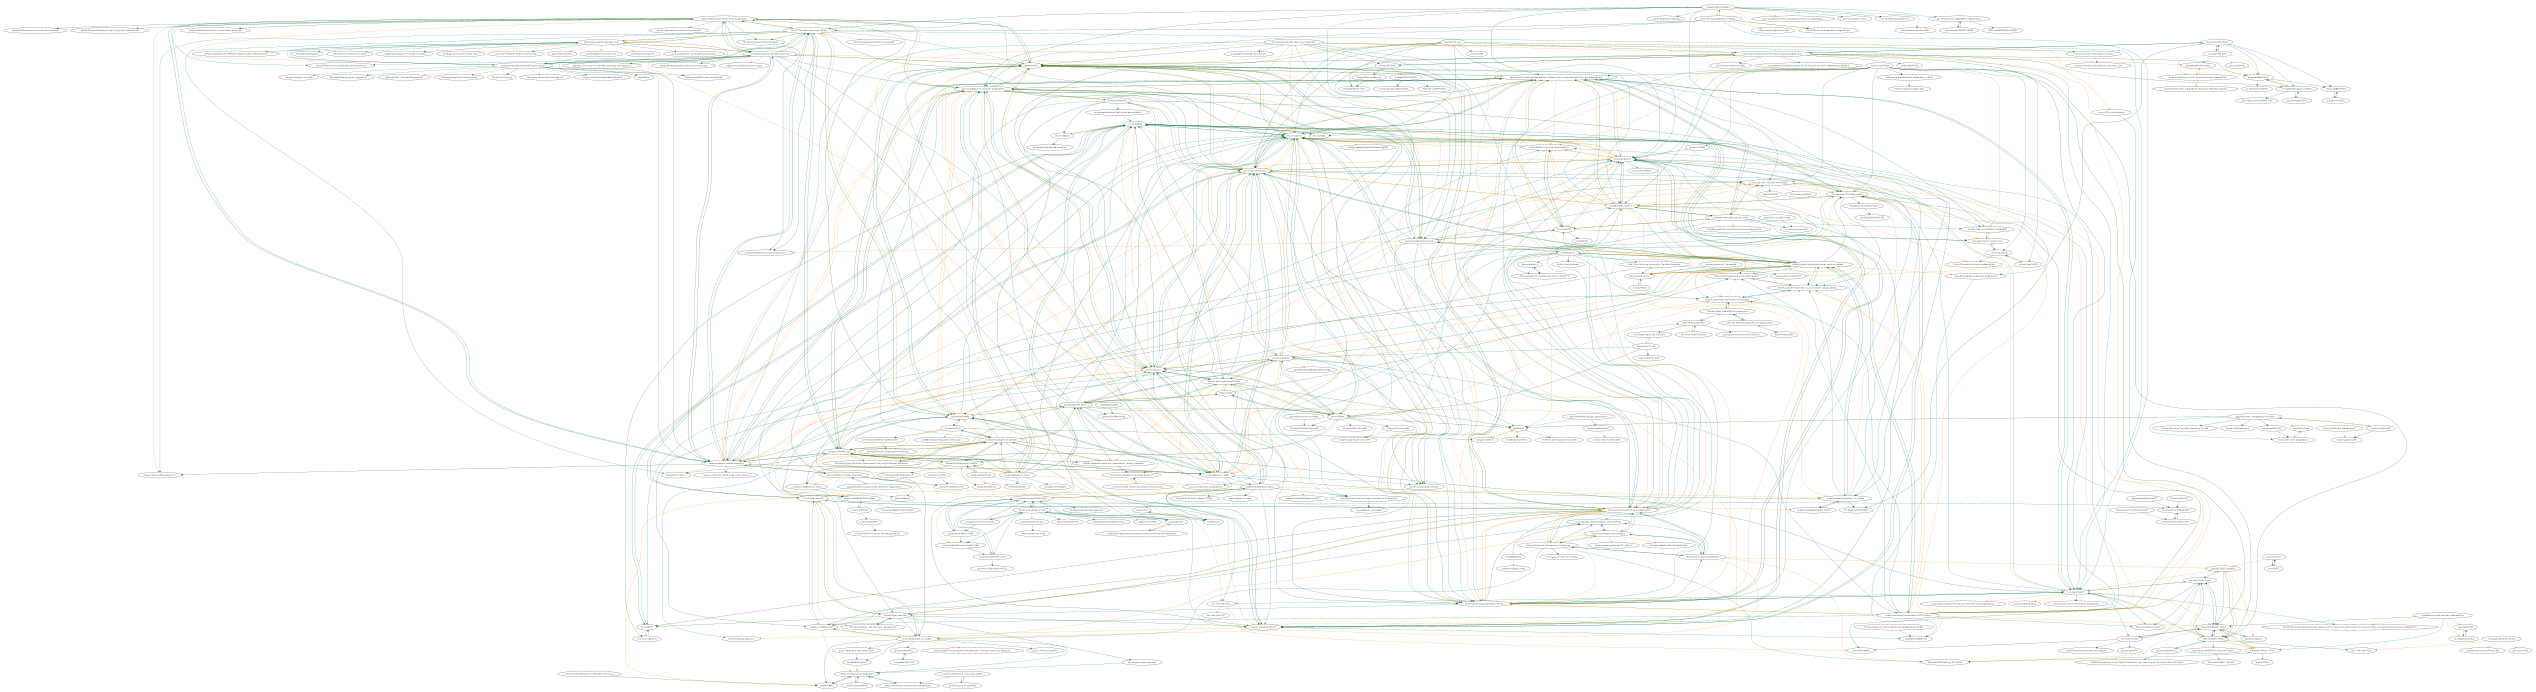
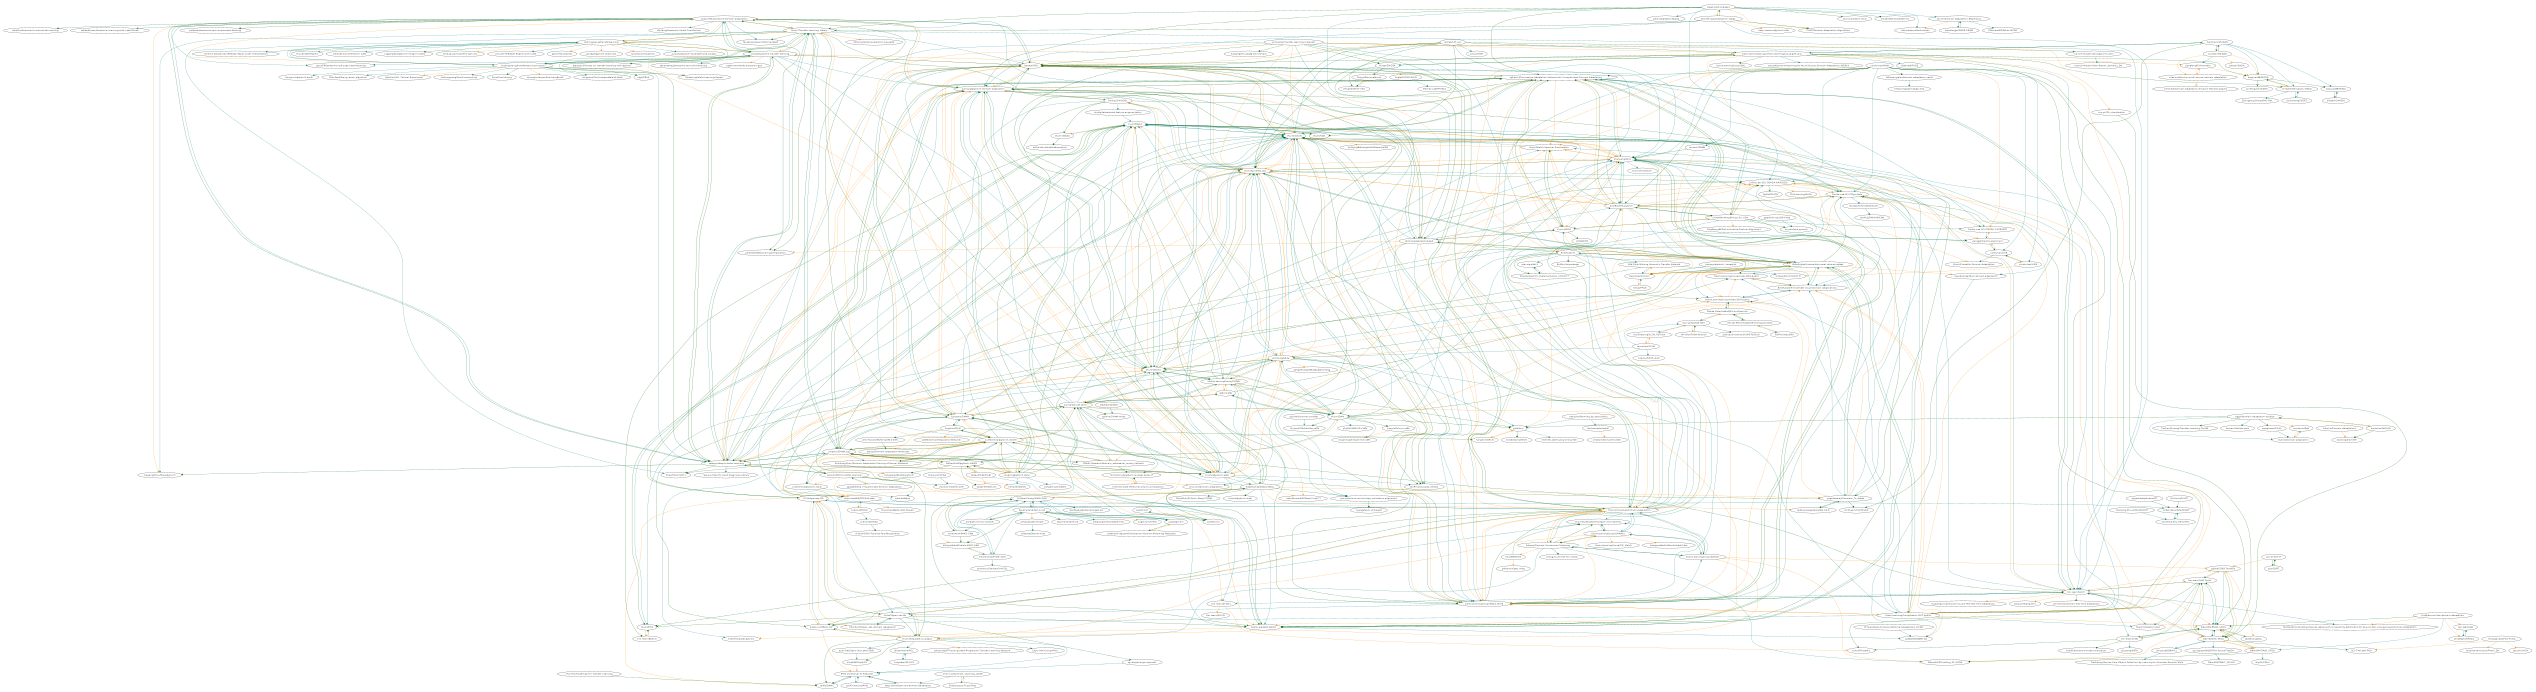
(1793, 19) -> none
(1394, 89) -> none
(1080, 210) -> (844, 237)
(701, 469) -> (701, 469)
